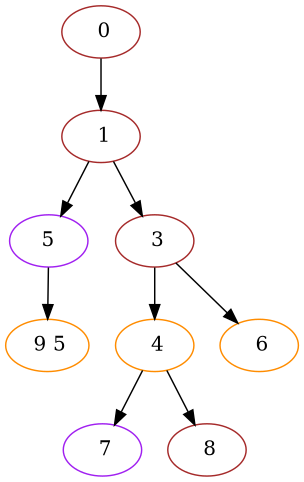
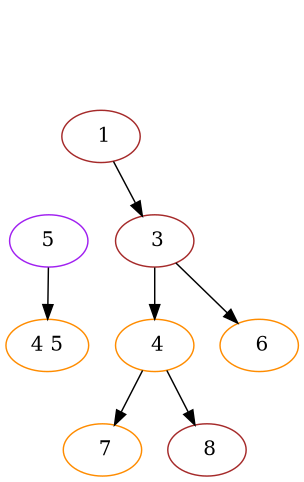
(101, 32) -> none
(78, 182) -> none
(47, 345) -> (47, 345)
(102, 450) -> (102, 450)
